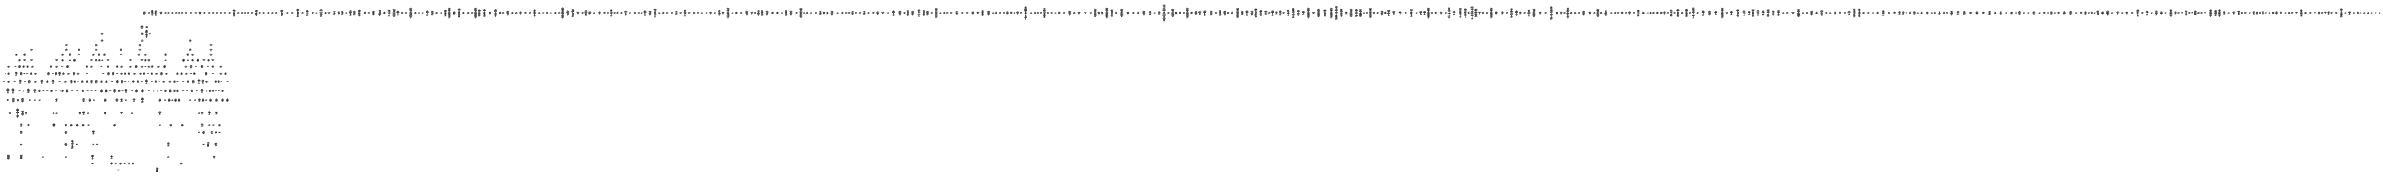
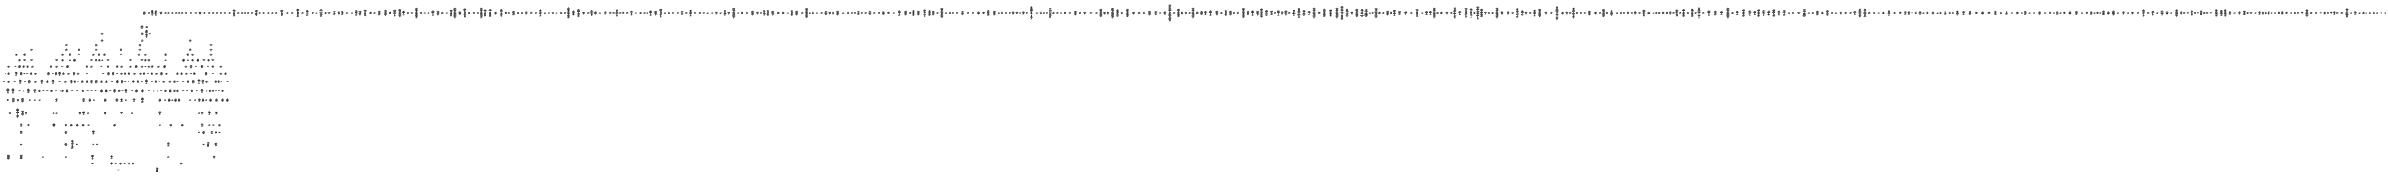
none -> (347, 13)
